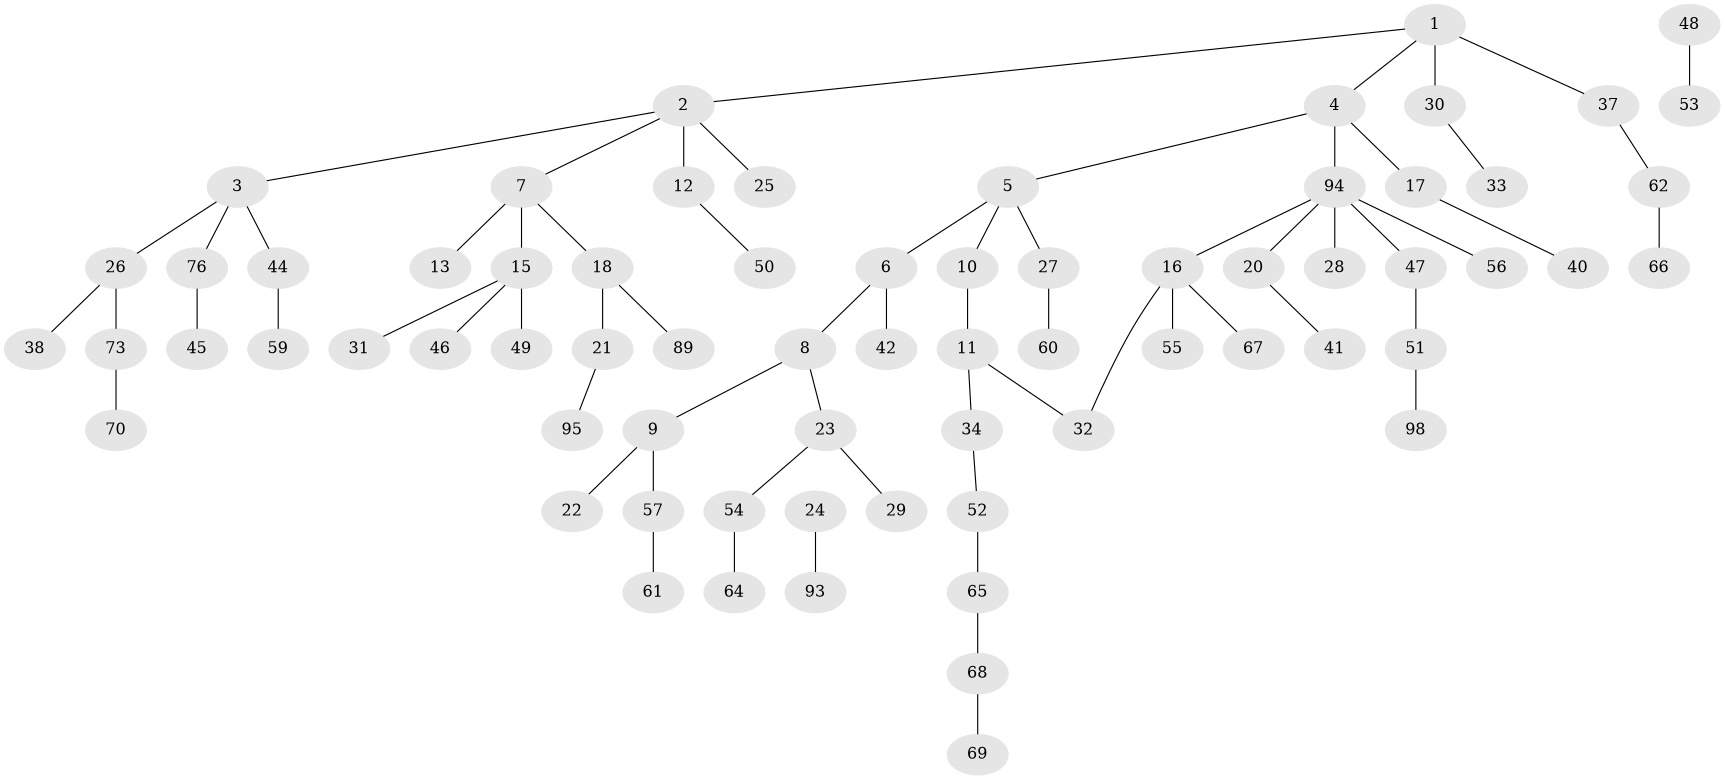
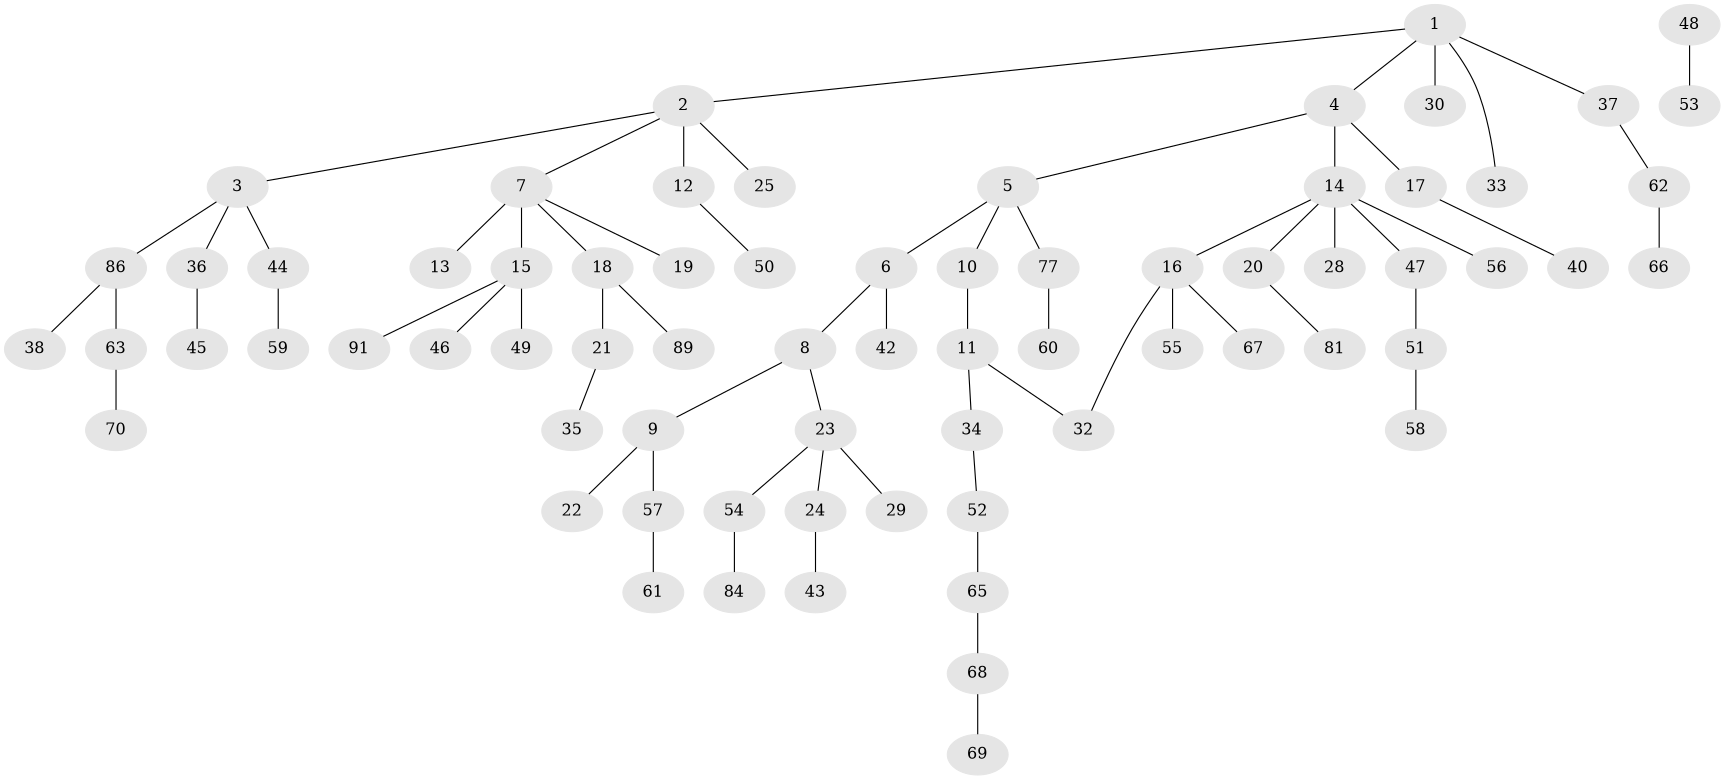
(1466, 146) -> (1481, 101)
(1335, 187) -> (1335, 187)
(116, 268) -> (116, 268)
(197, 268) -> (197, 268)
none -> (684, 268)
(1049, 268) -> (1049, 268)
(116, 349) -> (116, 349)
(359, 349) -> (359, 349)
(1335, 349) -> (1335, 349)
(572, 430) -> (572, 430)
(1416, 430) -> (1416, 430)
none -> (821, 471)
(734, 592) -> (734, 592)
(816, 592) -> (816, 592)
